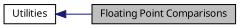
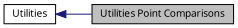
(164, 14) -> (163, 14)
